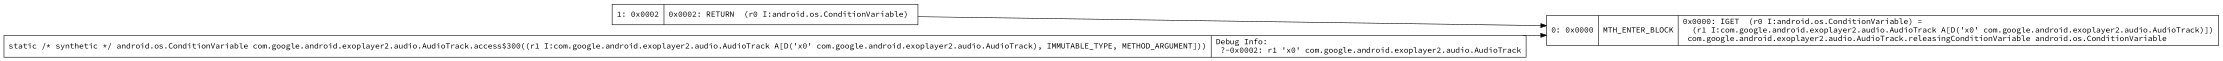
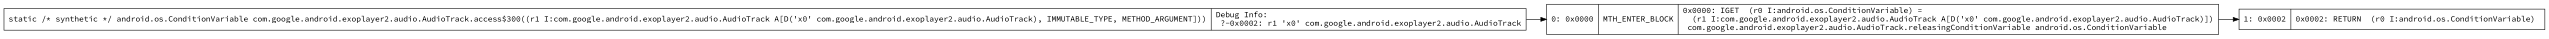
(1229, 21) -> (2226, 19)
